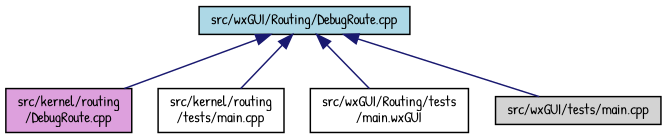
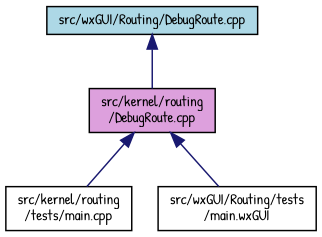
(261, 67) -> (106, 165)
(348, 67) -> (200, 165)
(578, 111) -> none
